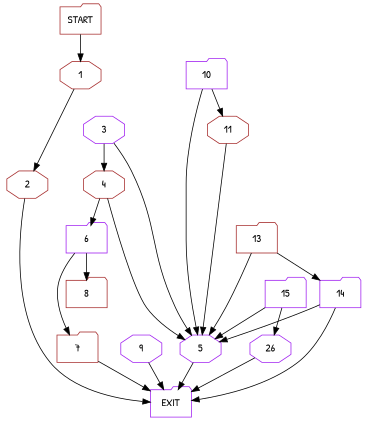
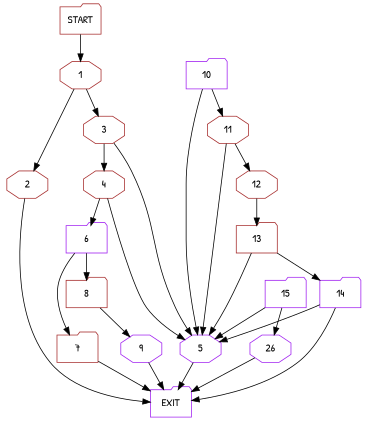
none -> (91, 99)
(104, 130) -> (104, 130)
none -> (257, 185)
none -> (112, 320)
